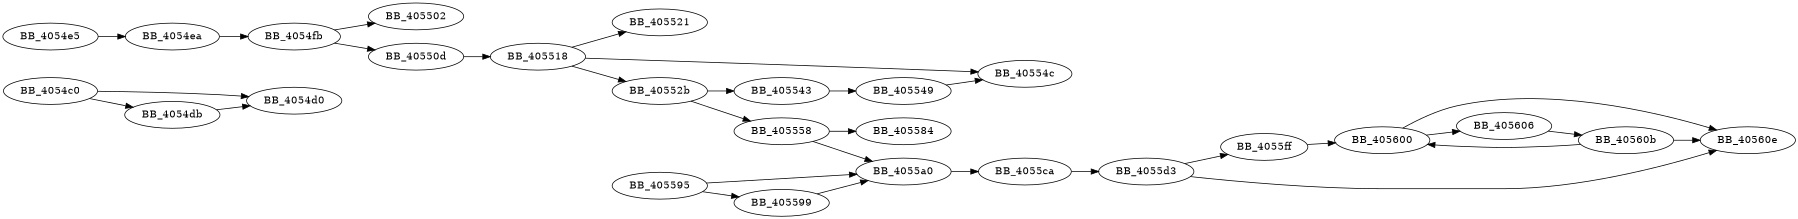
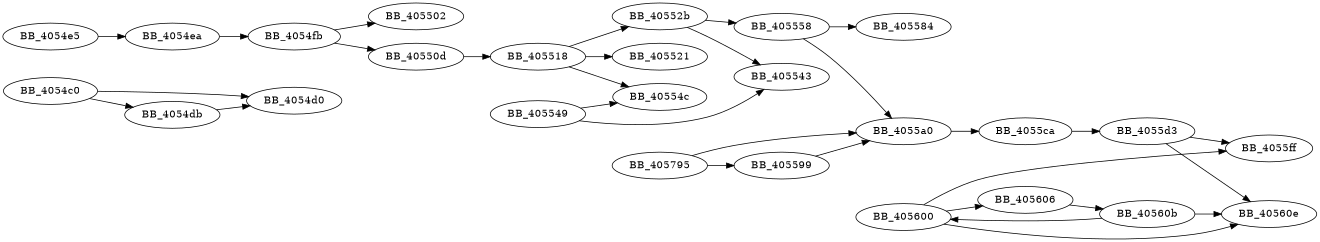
(839, 91) -> (671, 123)
(1318, 144) -> (1068, 165)
(660, 186) -> (660, 166)
